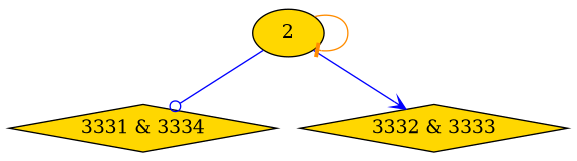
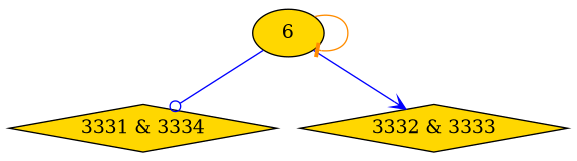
(288, 33) -> (288, 33)
